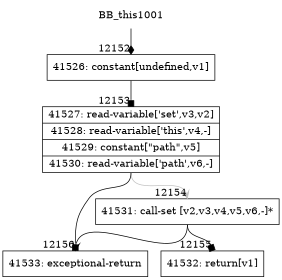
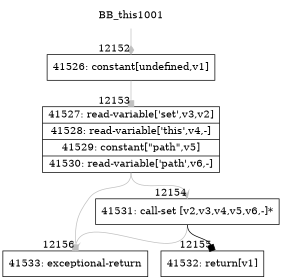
(131, 37) -> (131, 37)
(131, 90) -> (131, 90)
(91, 197) -> (91, 197)
(135, 239) -> (135, 239)
